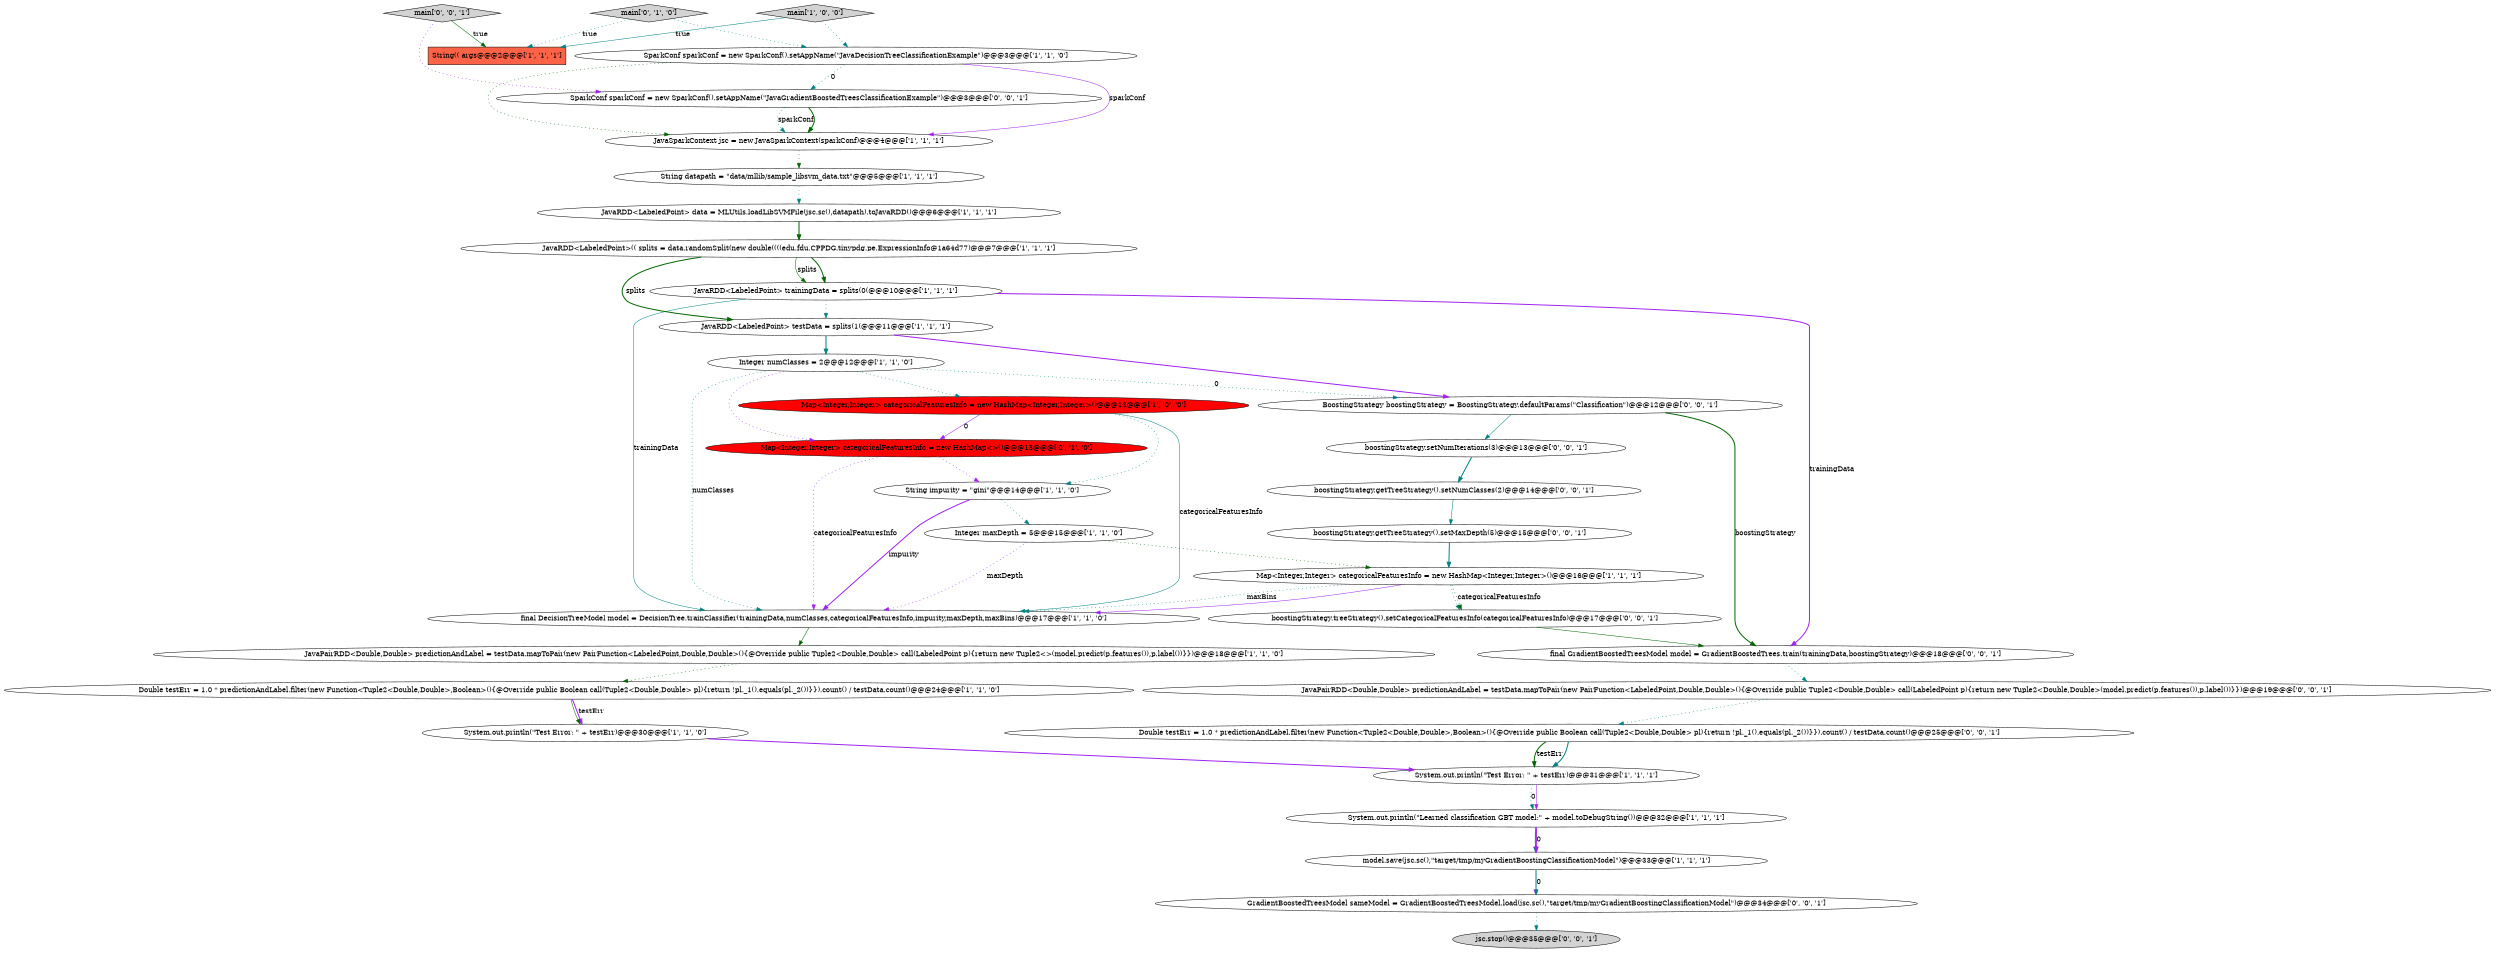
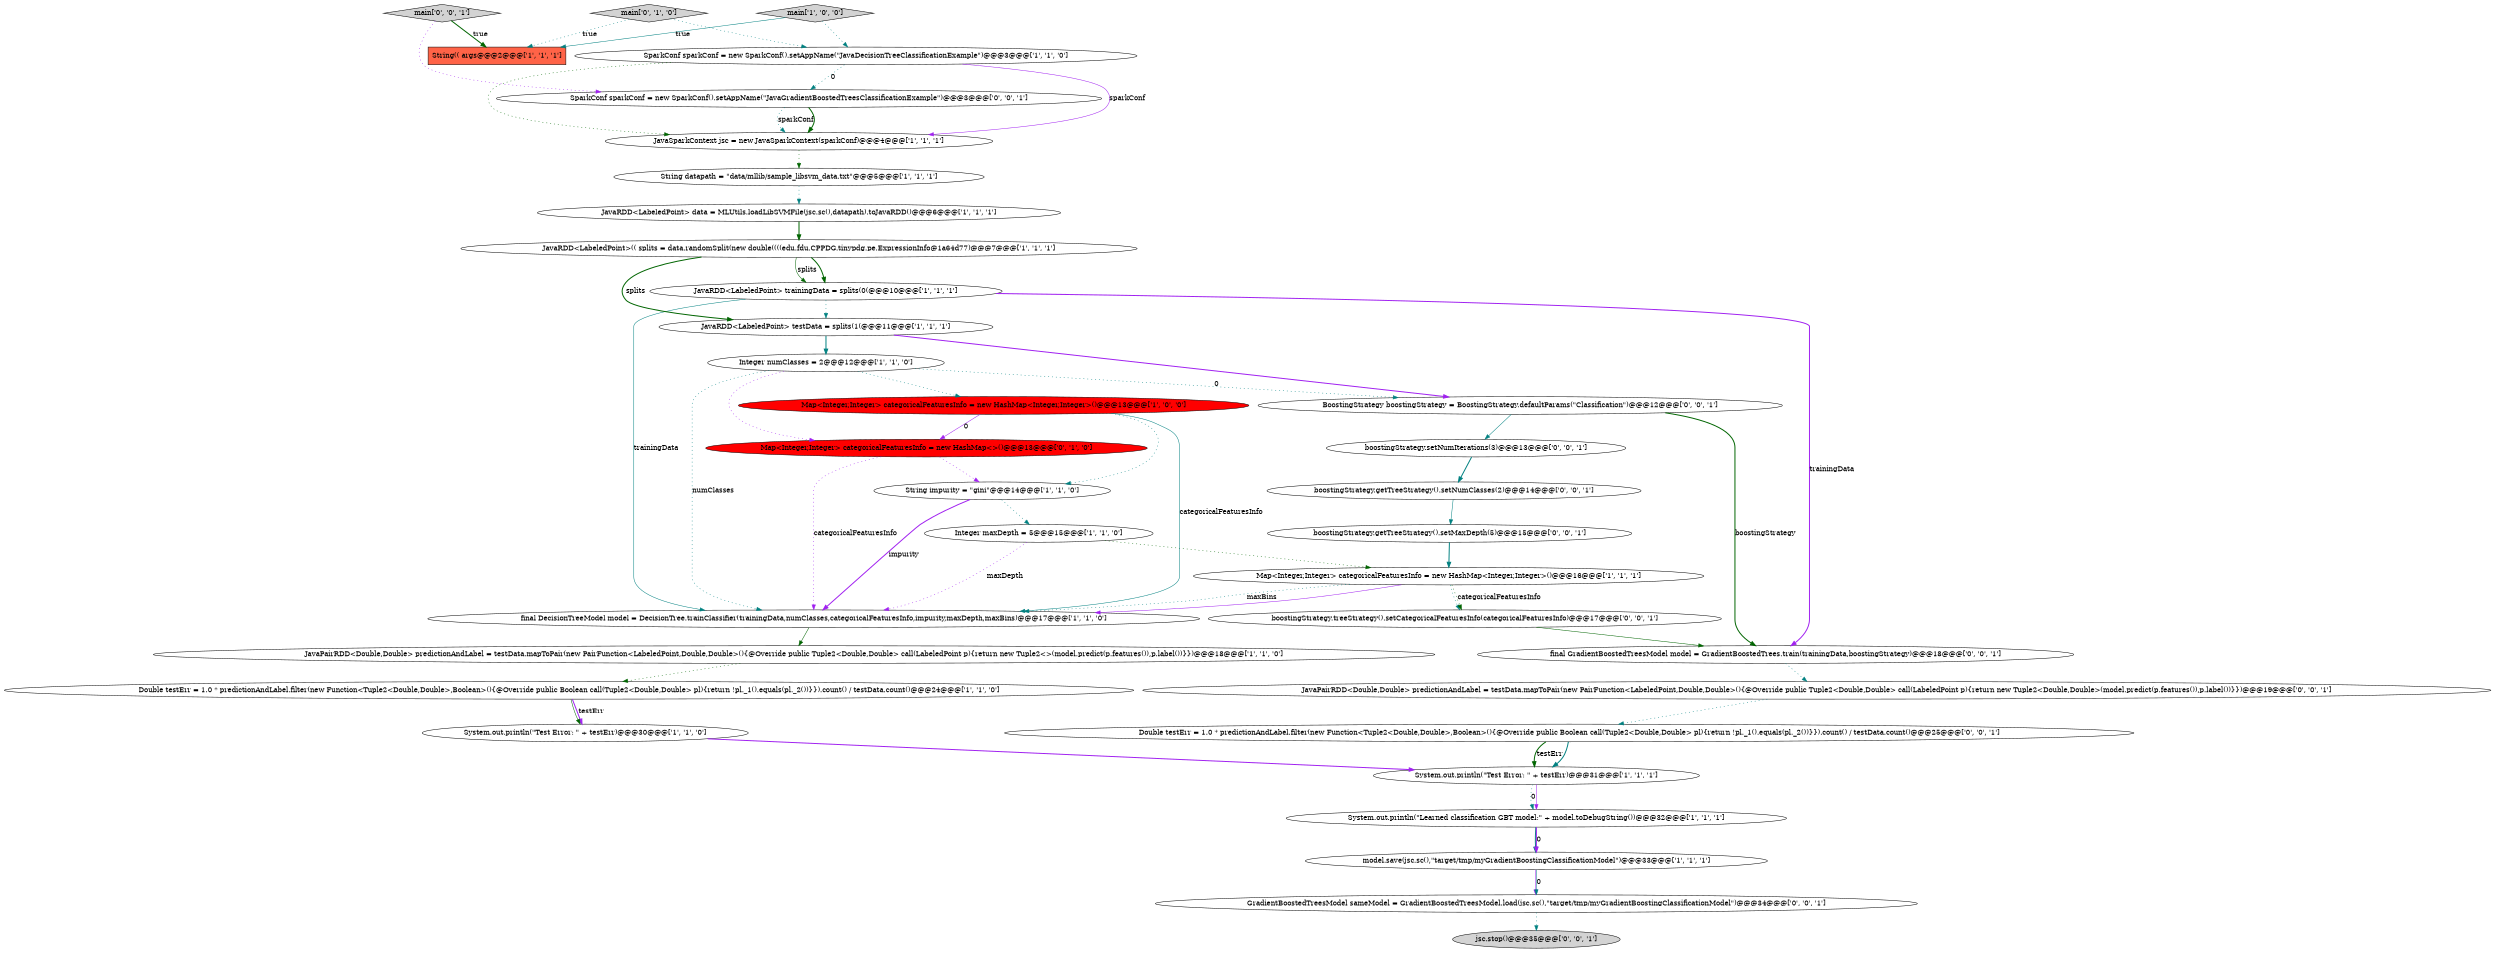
(467, 32) -> (467, 32)
